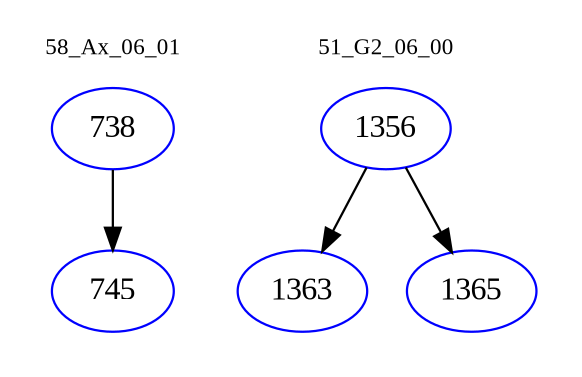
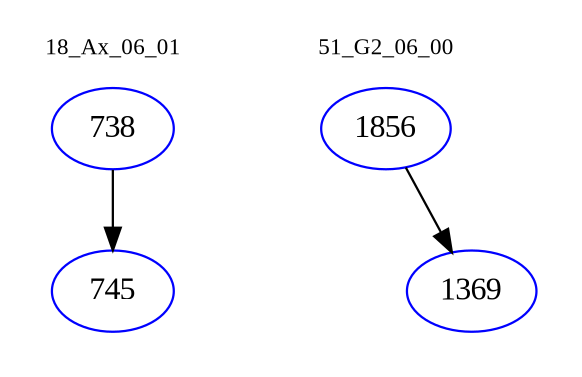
(114, 49) -> (114, 49)
(386, 129) -> (386, 129)
(302, 291) -> none
(472, 291) -> (472, 291)
